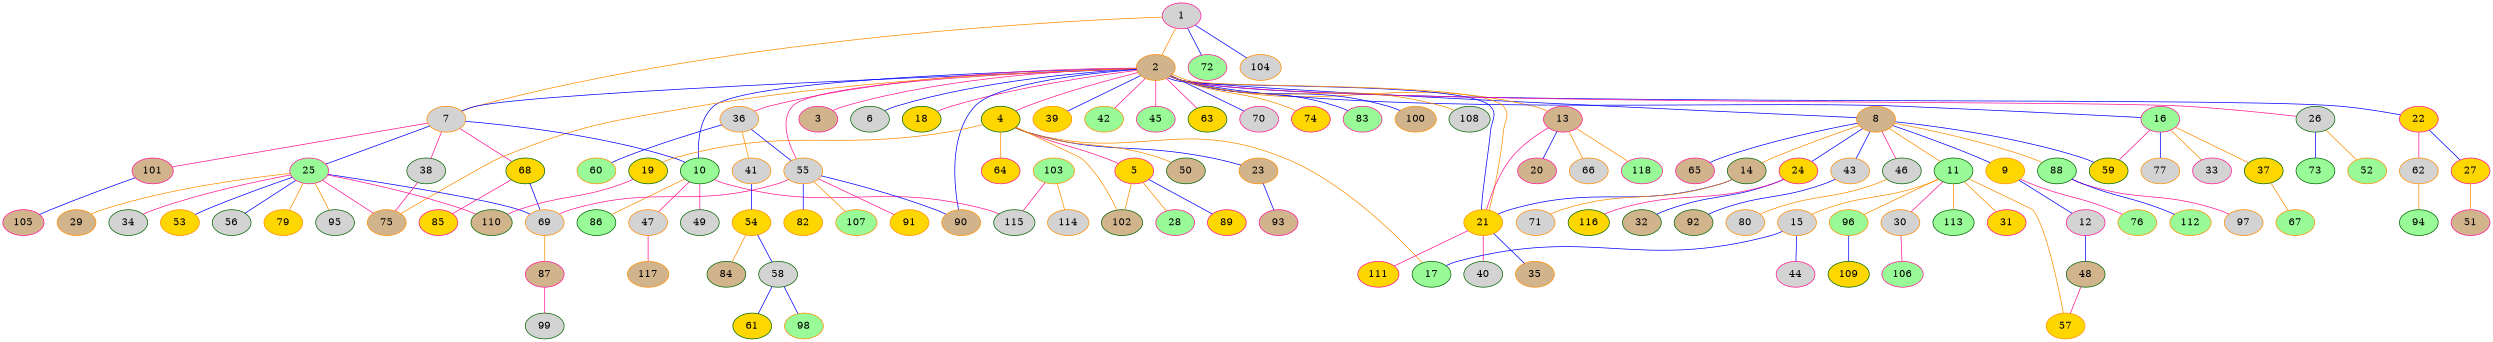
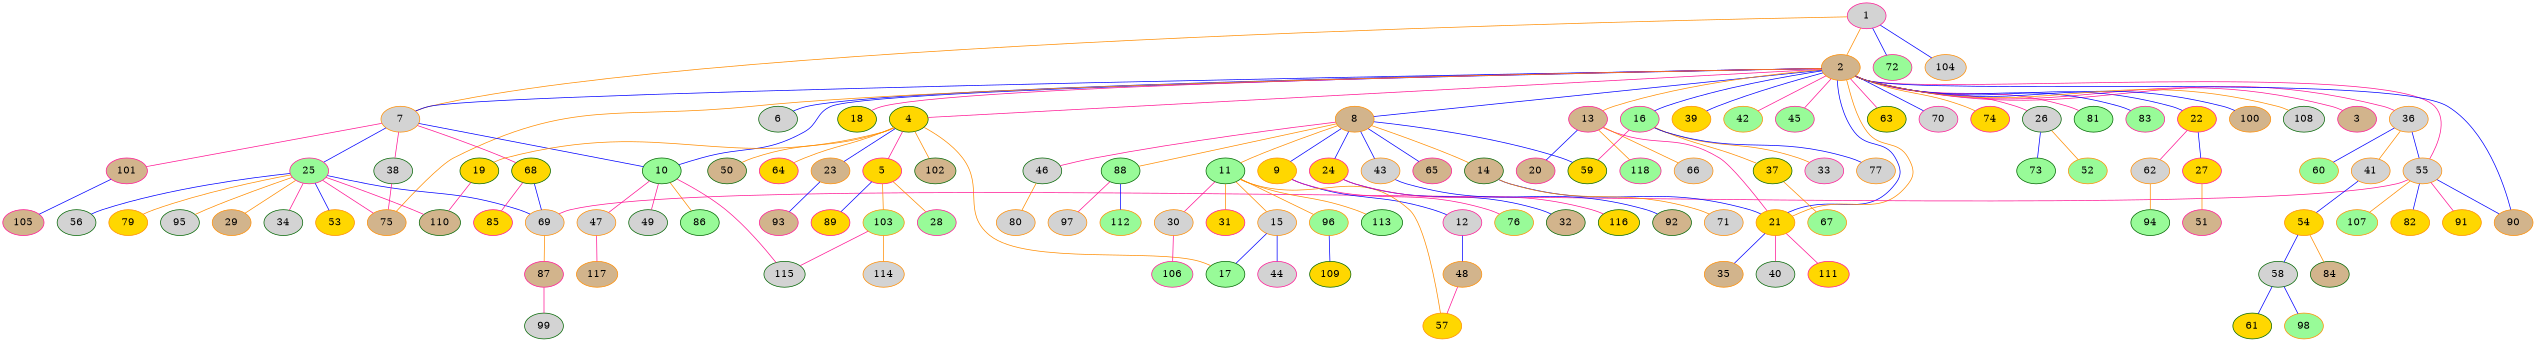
none -> (2094, 119)
(1128, 197) -> (883, 198)
(2086, 274) -> (1462, 274)
